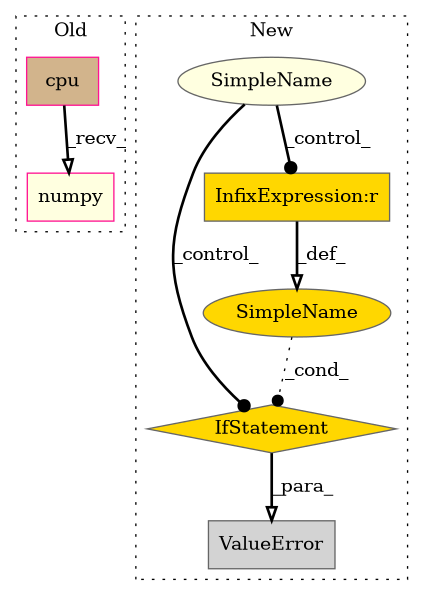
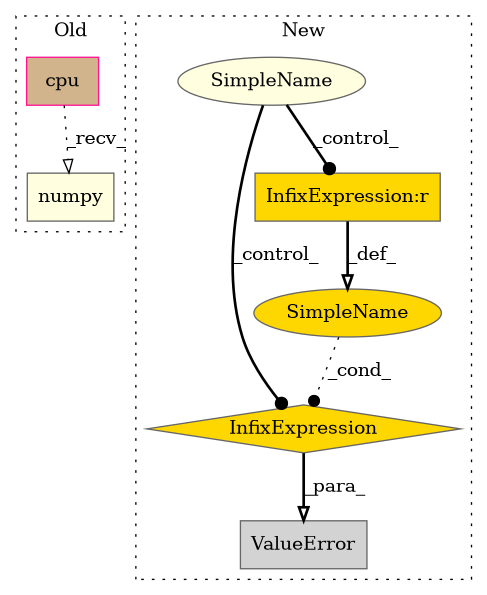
(66, 133) -> (66, 133)
(71, 197) -> (71, 197)
(272, 429) -> (304, 429)
